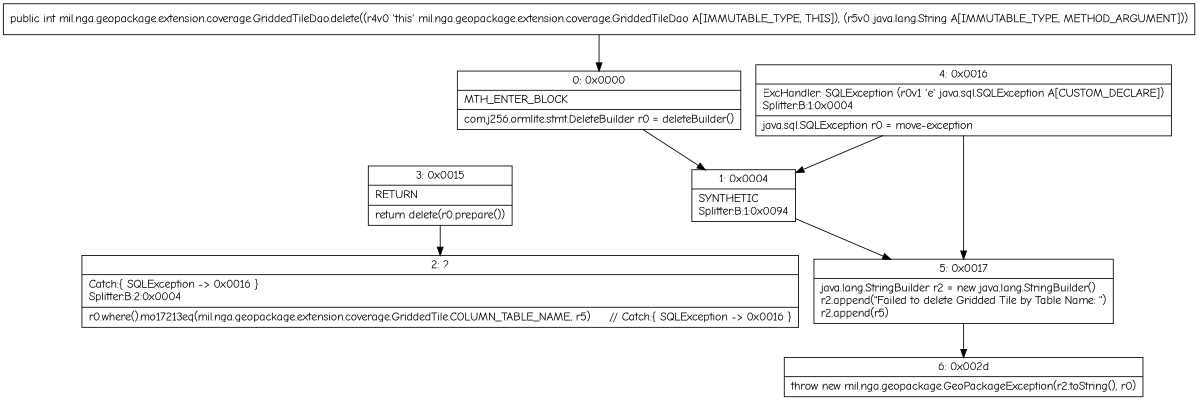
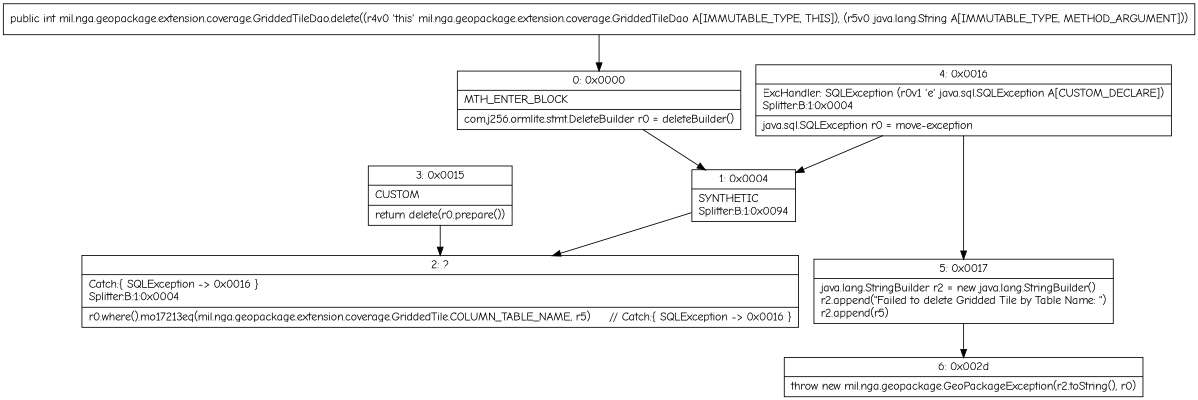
(397, 195) -> (398, 195)
(840, 237) -> (626, 233)
(135, 297) -> (134, 297)
